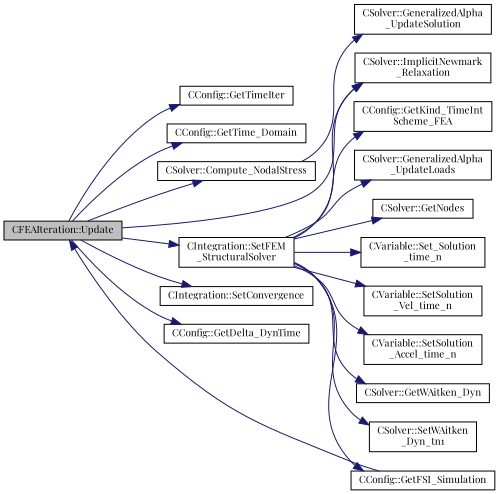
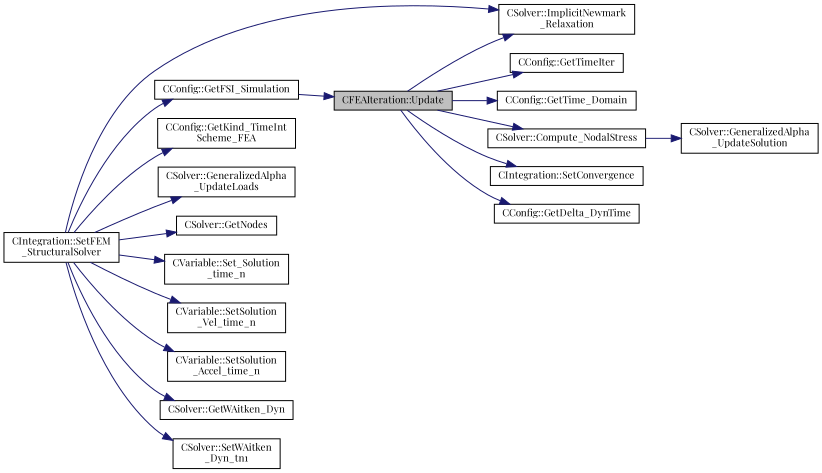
(145, 241) -> none
